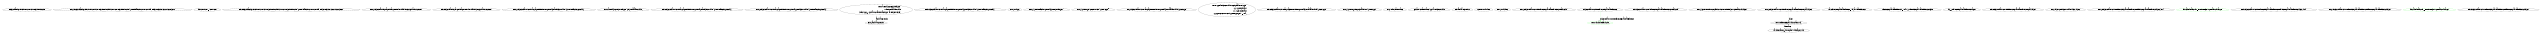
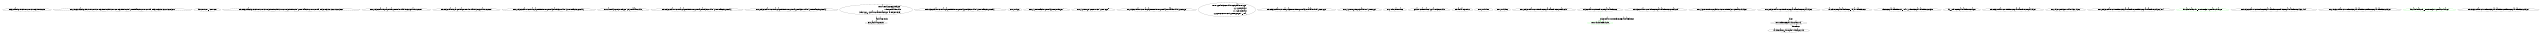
(1484, 10) -> (1484, 10)
(1783, 26) -> (1792, 27)
